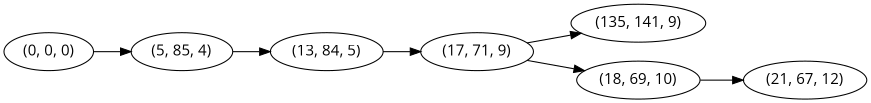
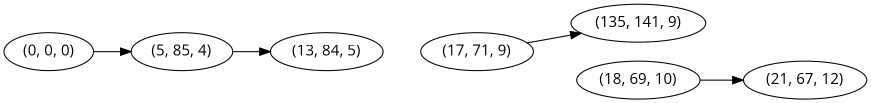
(397, 52) -> none
(551, 65) -> none
